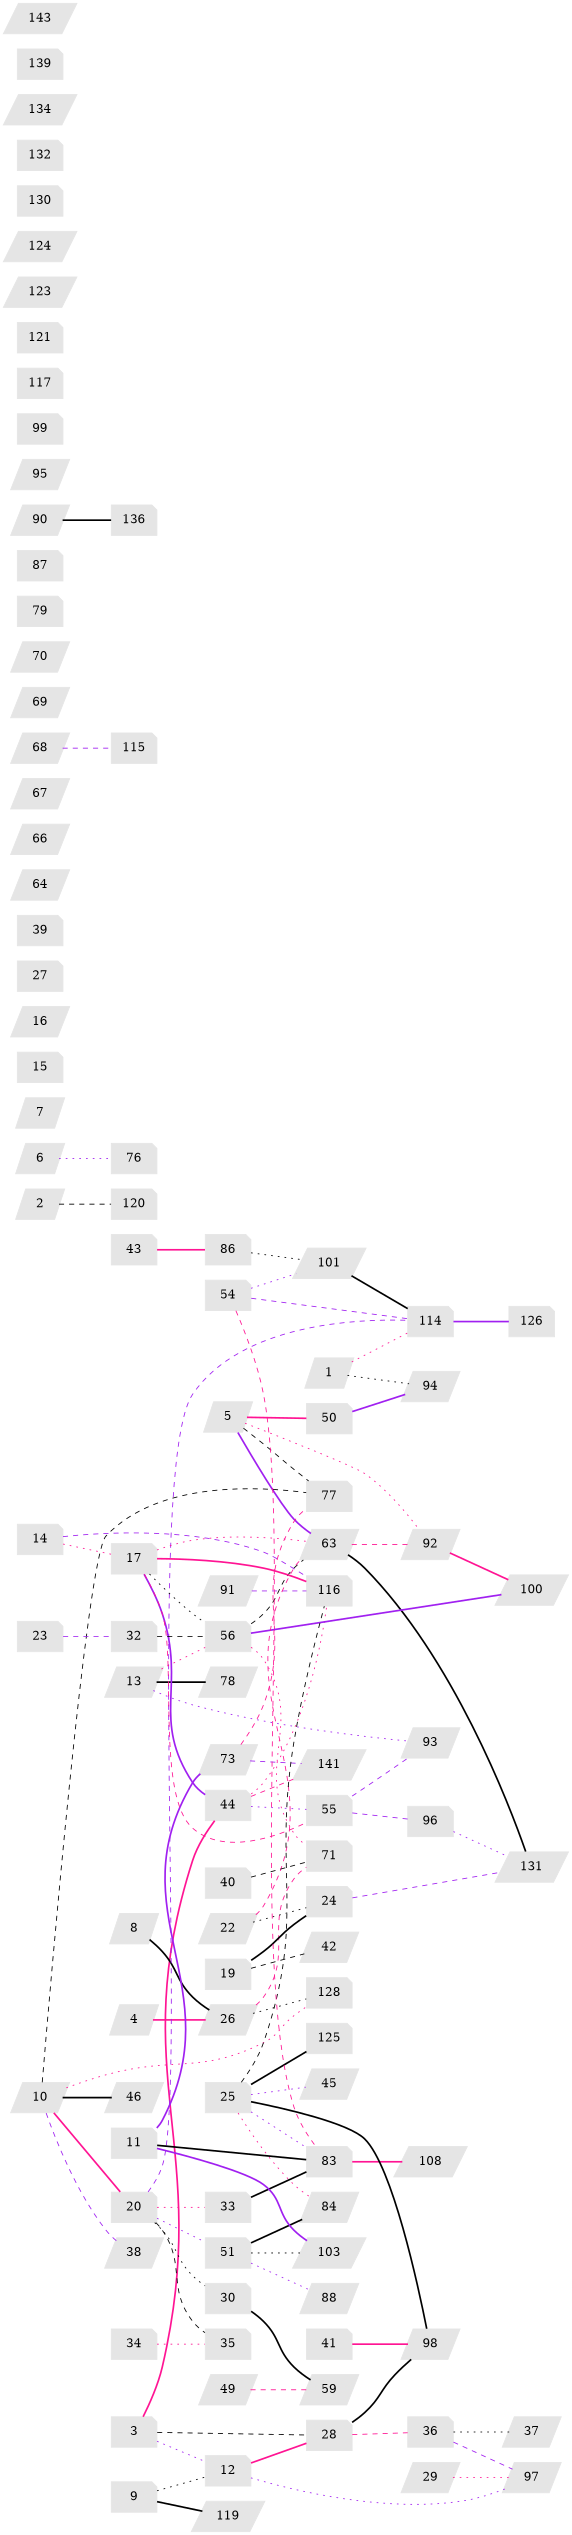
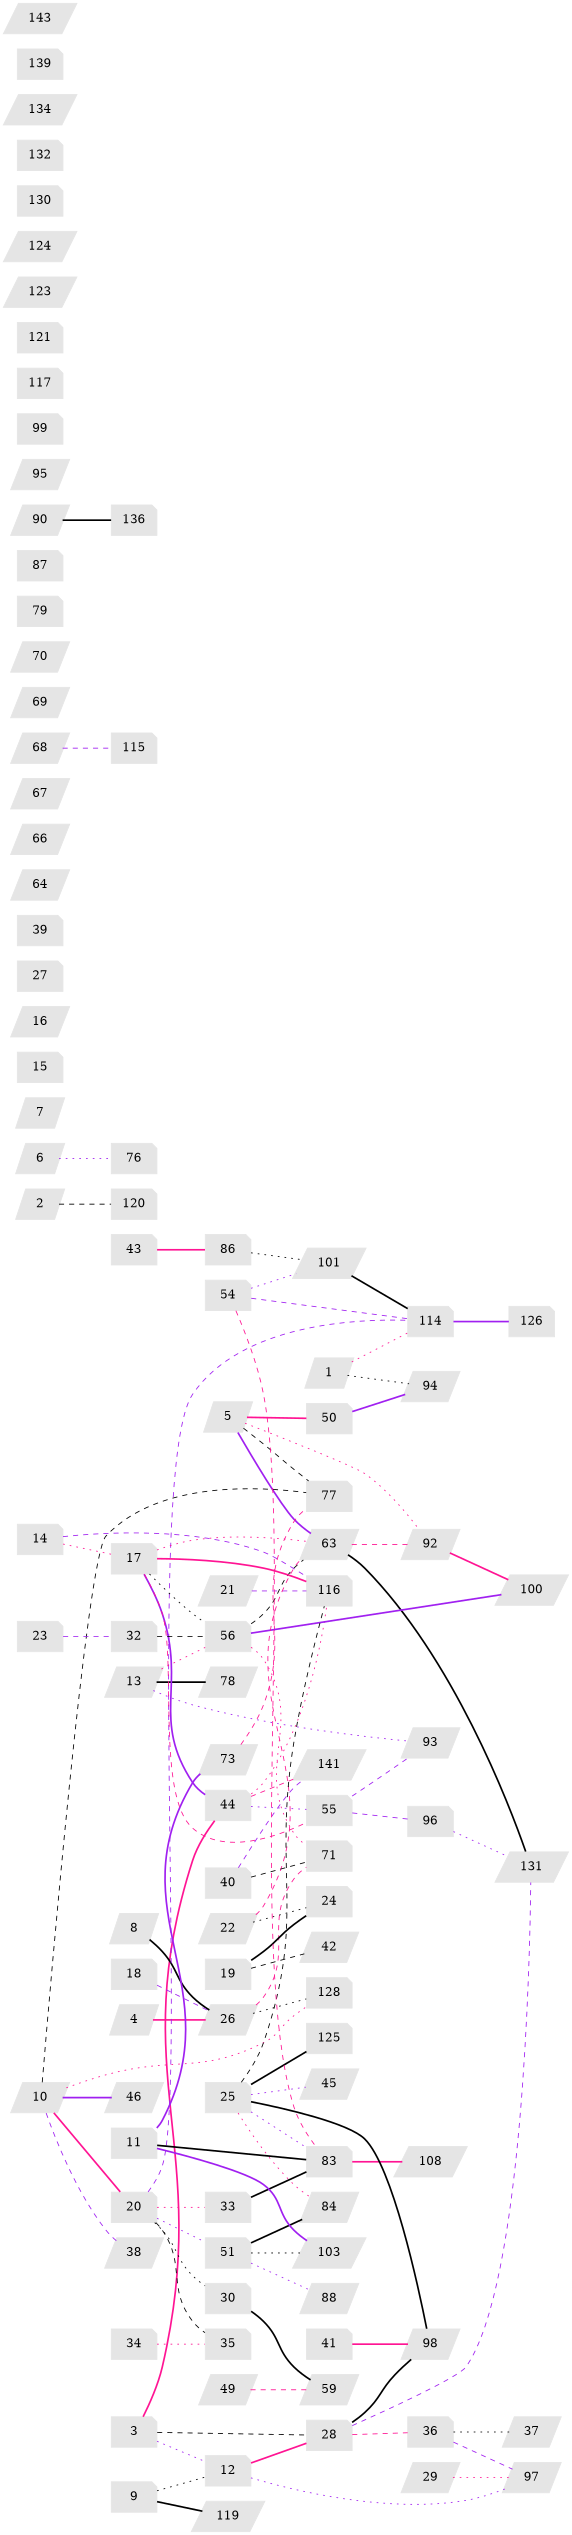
(228, 1591) -> (228, 1591)
(267, 1762) -> (266, 1824)
(427, 1885) -> (512, 2192)
none -> (134, 1974)
(87, 2098) -> (87, 2098)
